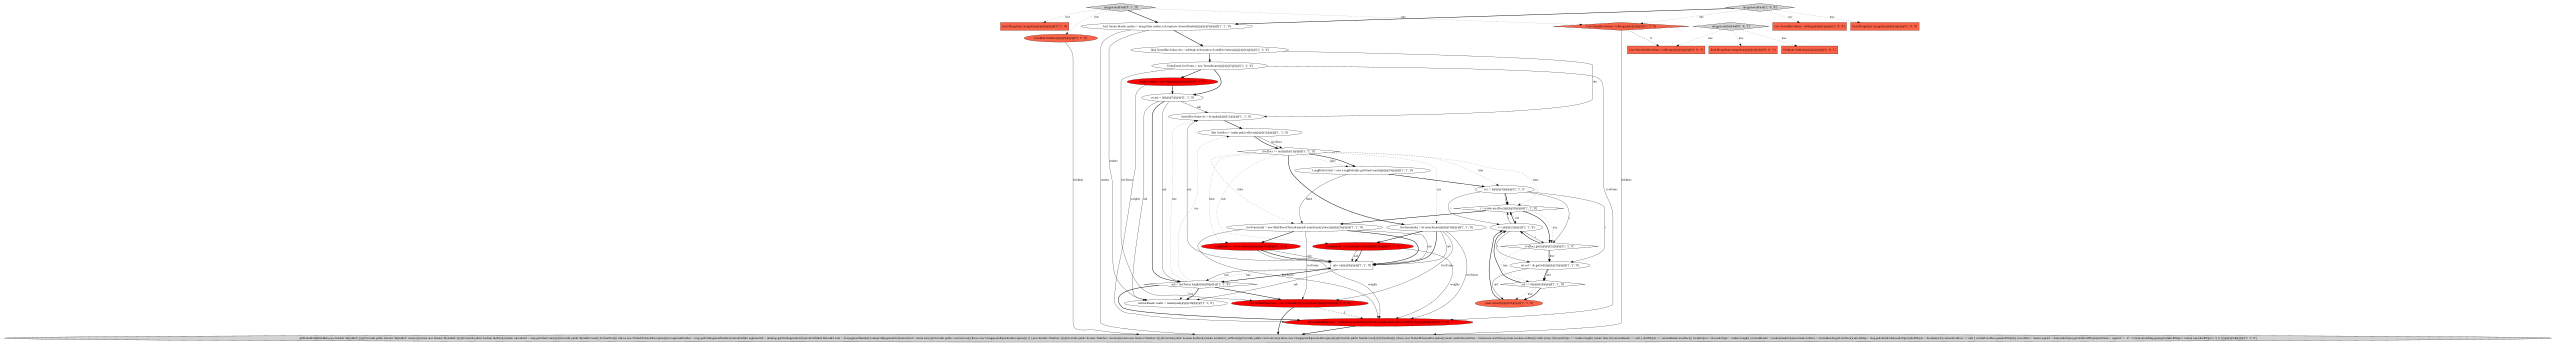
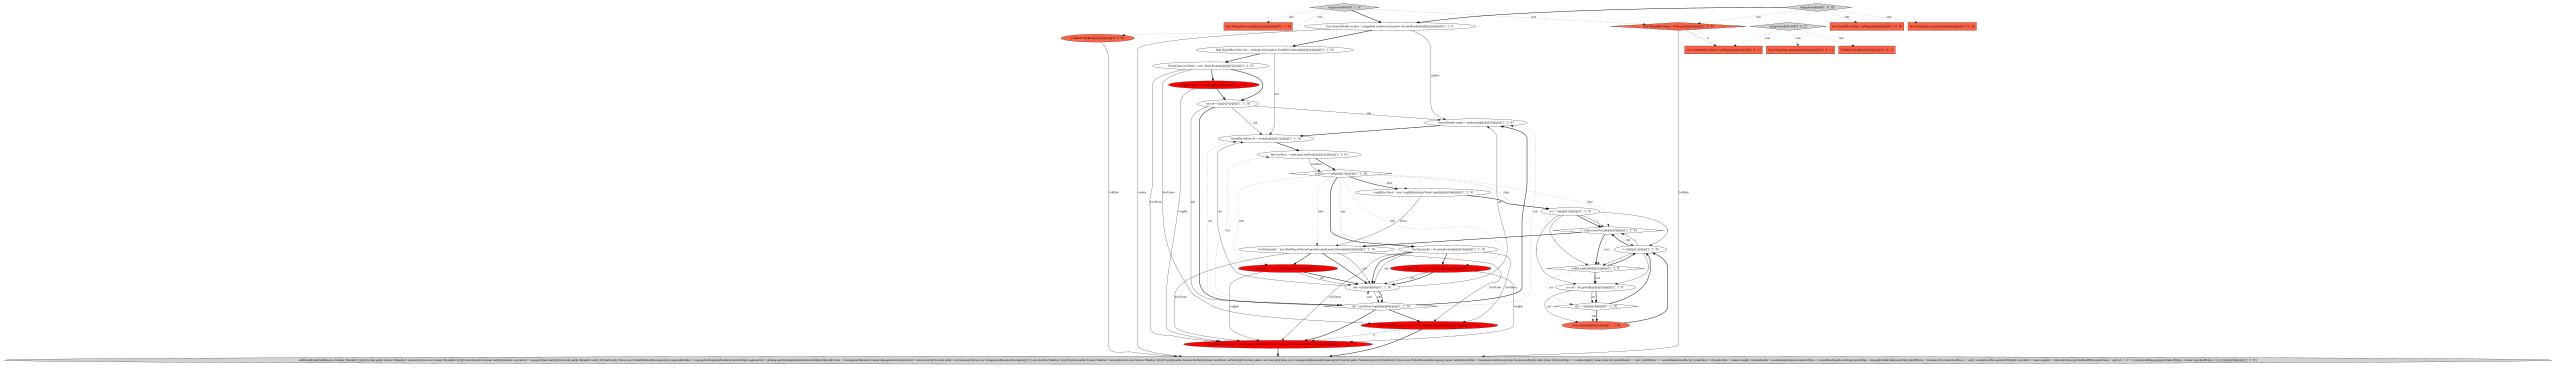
none -> (1371, 131)
(1352, 265) -> (1372, 287)
